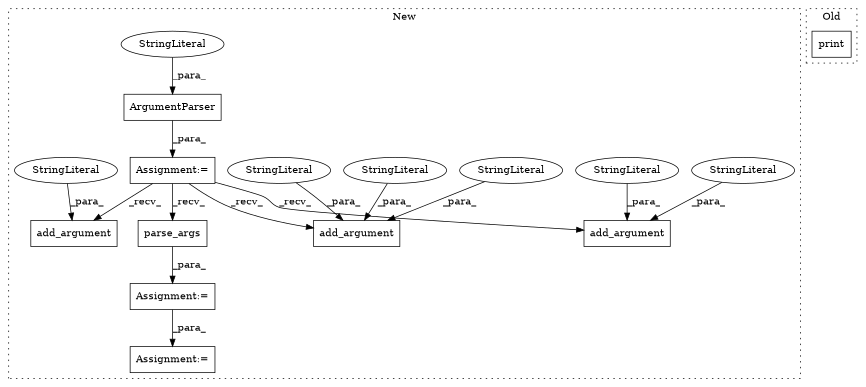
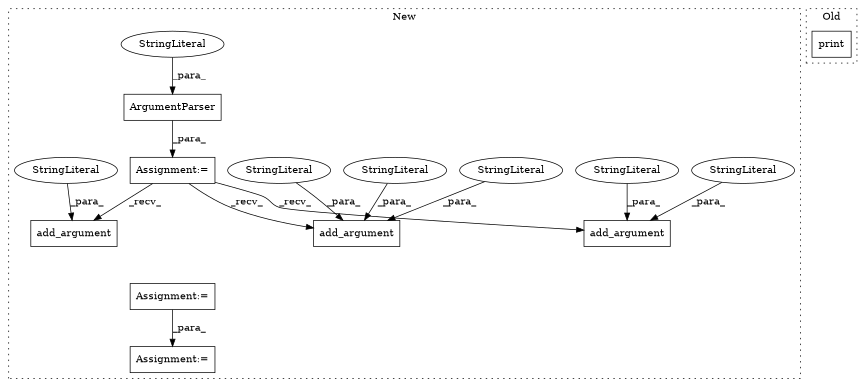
(173, 233) -> none
